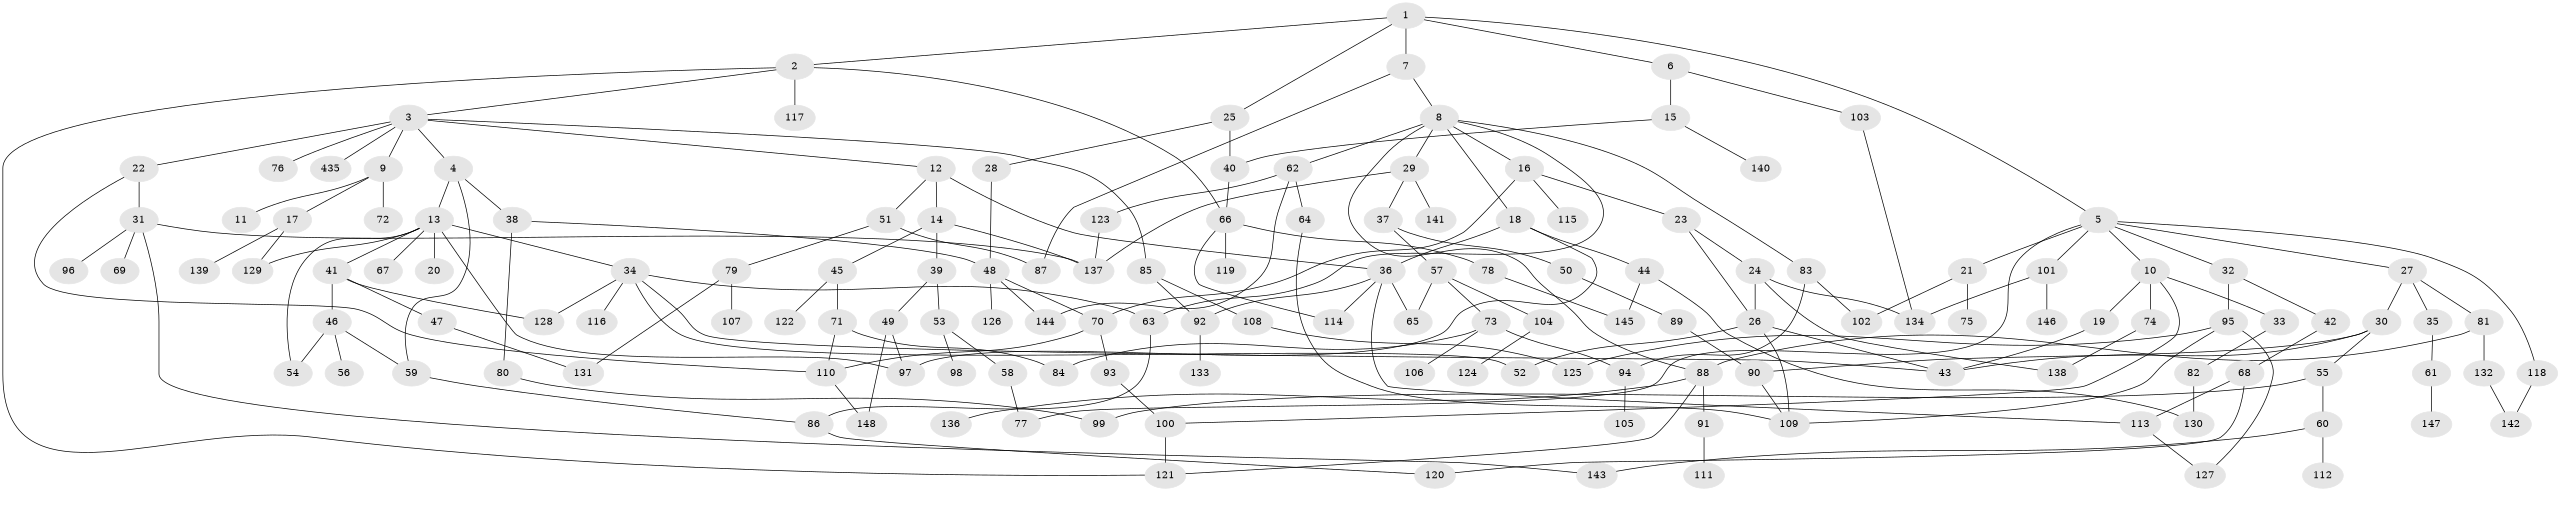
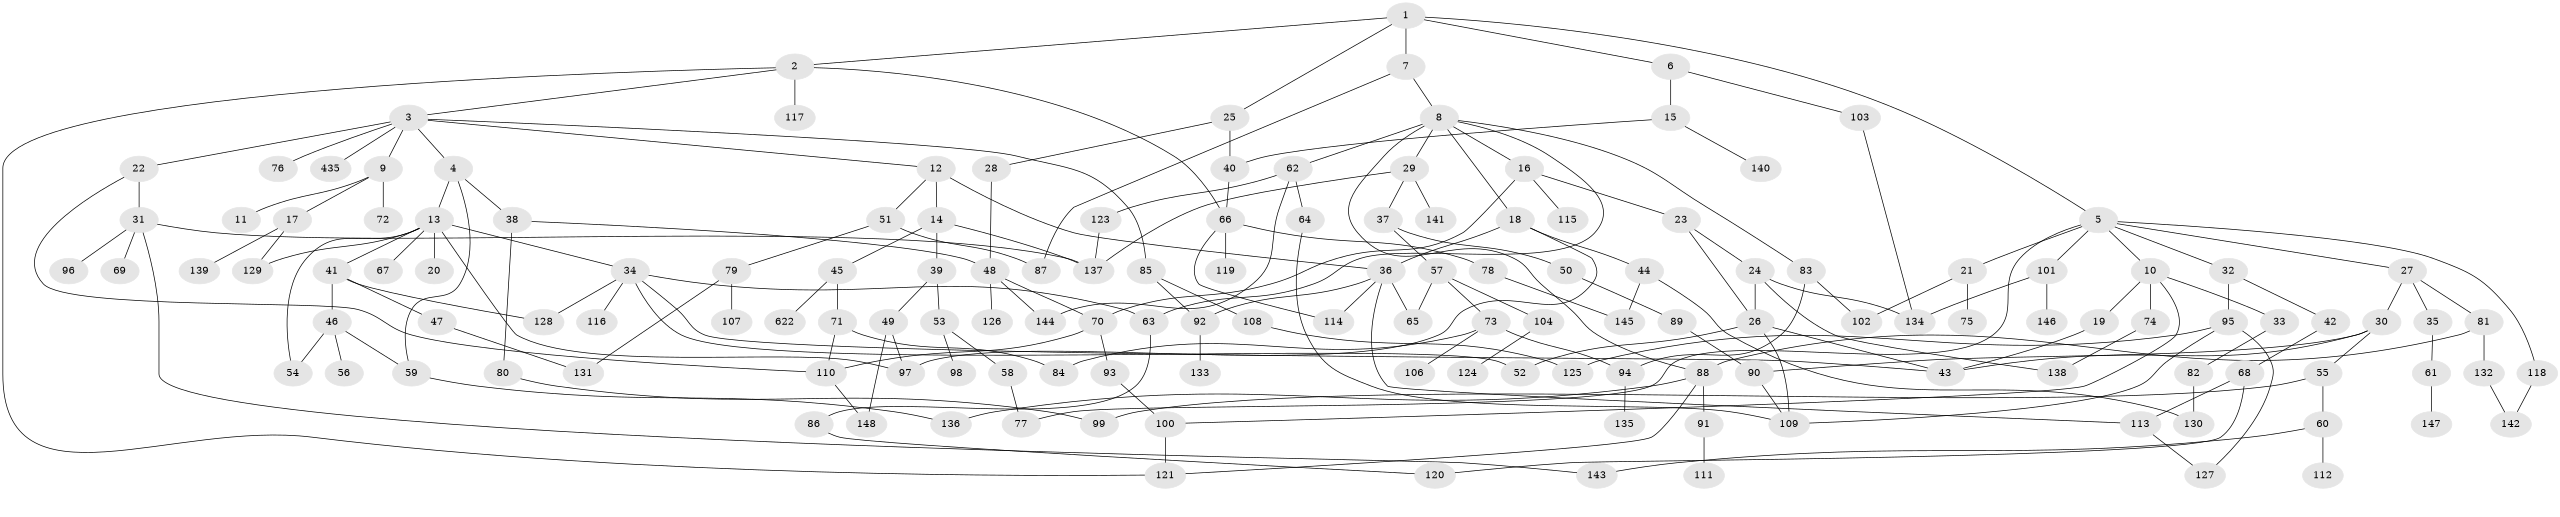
(785, 322) -> (785, 322)
(612, 403) -> (605, 396)
(1625, 424) -> (1625, 424)
